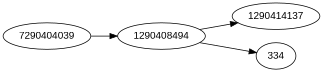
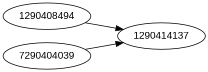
(100, 36) -> (101, 47)
(276, 56) -> none
